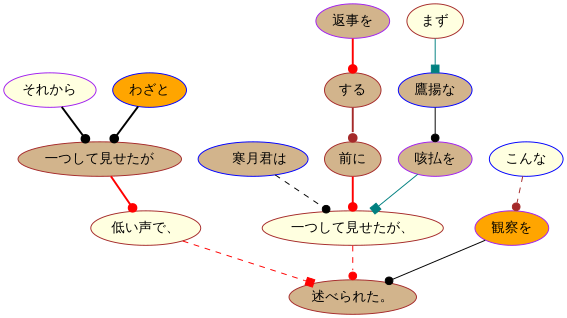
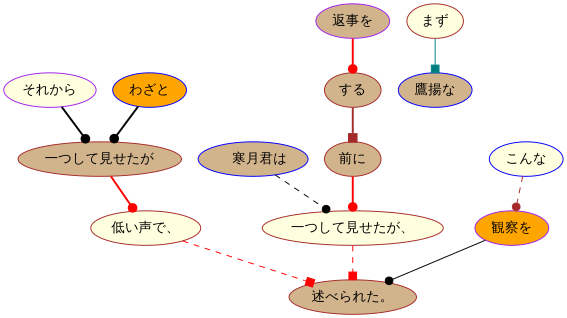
(353, 120) -> (353, 120)
(435, 159) -> none
(353, 258) -> (353, 258)
